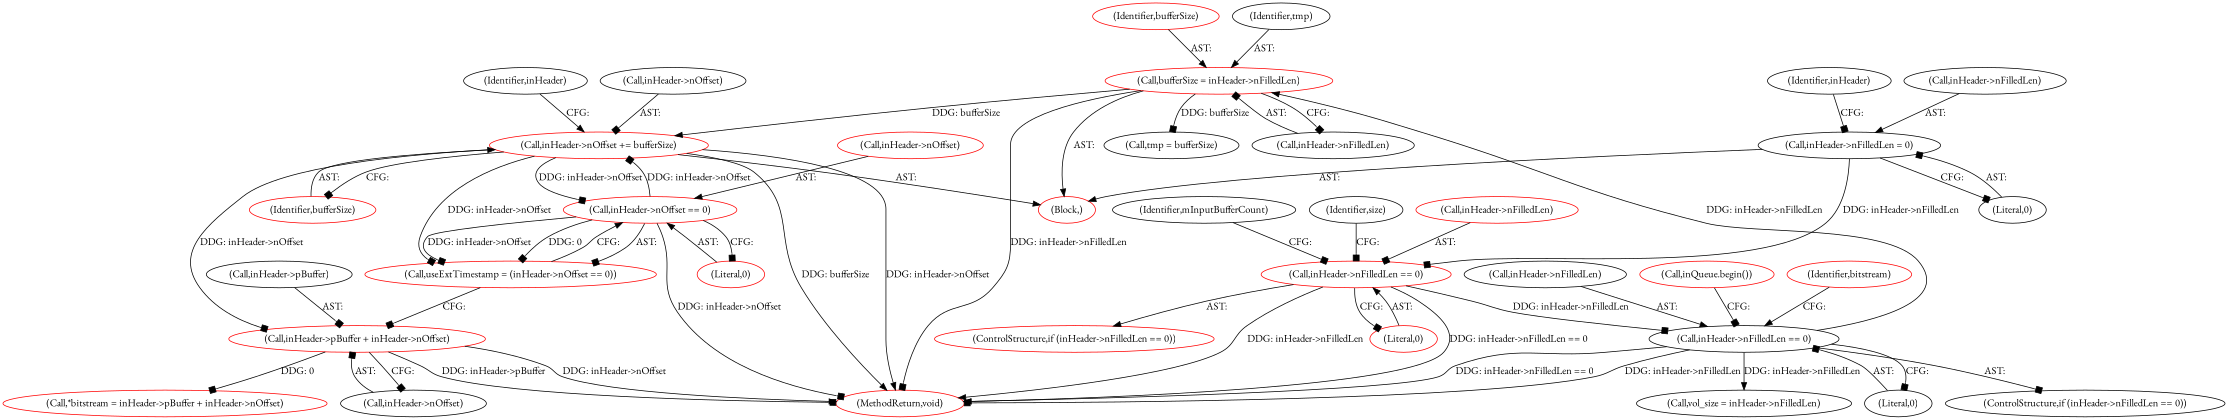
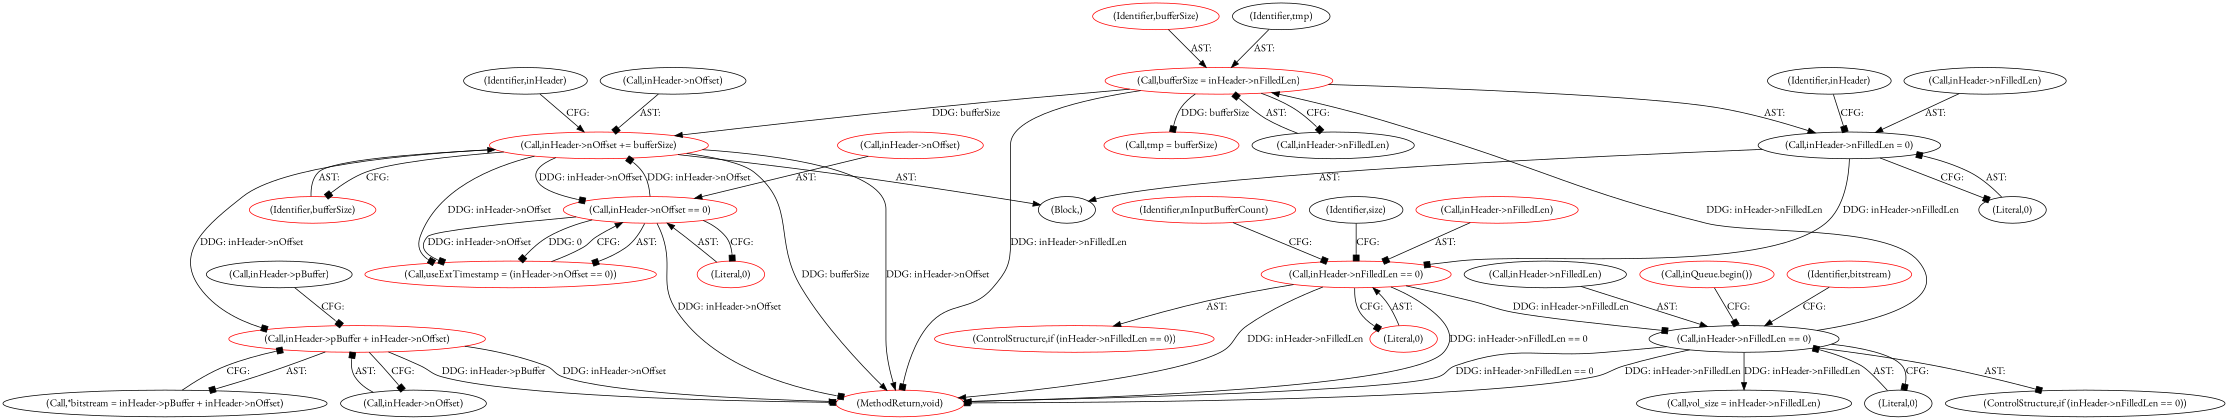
(1081, 123) -> (1570, 95)
(1171, 145) -> (1171, 145)
(1067, 210) -> (1067, 210)
(1204, 210) -> (1204, 210)
(437, 305) -> (227, 366)
(334, 307) -> (334, 307)
(298, 371) -> (298, 371)
(165, 403) -> (165, 403)
